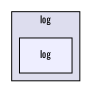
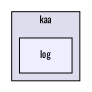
(46, 21) -> (46, 21)
